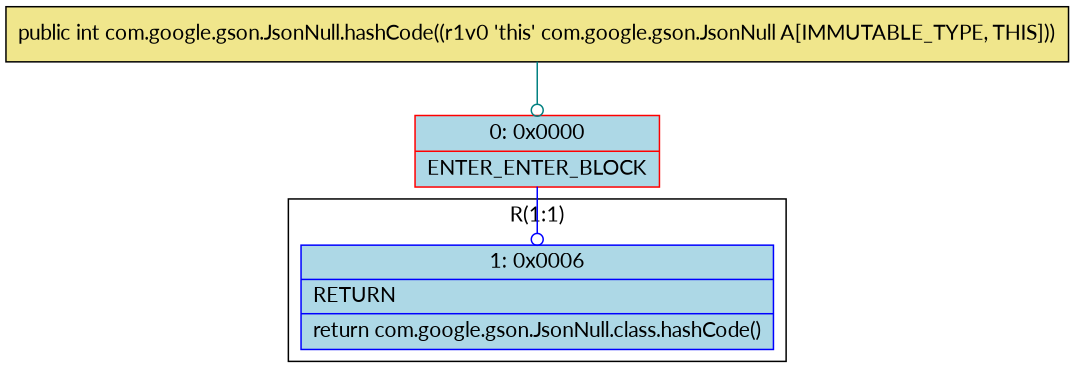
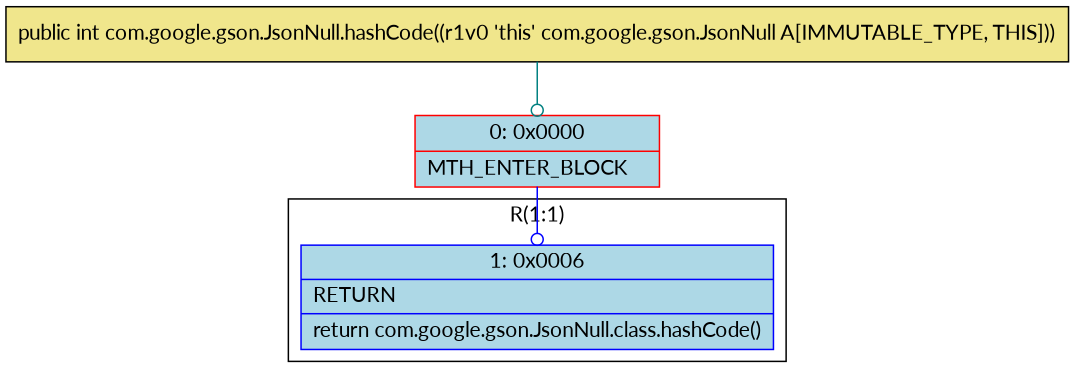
(537, 168) -> (528, 168)
